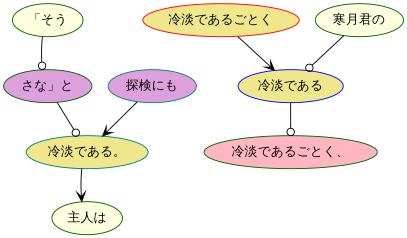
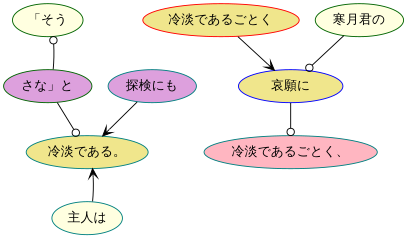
(42, 49) -> (54, 57)
(291, 86) -> (291, 86)
(291, 152) -> (291, 152)
(81, 180) -> (93, 190)
(87, 218) -> (87, 218)
